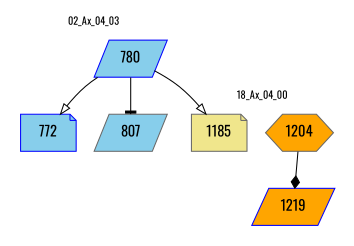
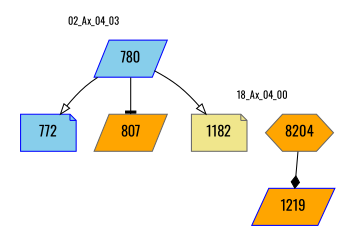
(131, 133) -> (131, 133)
(219, 133) -> (219, 133)
(299, 133) -> (299, 133)
